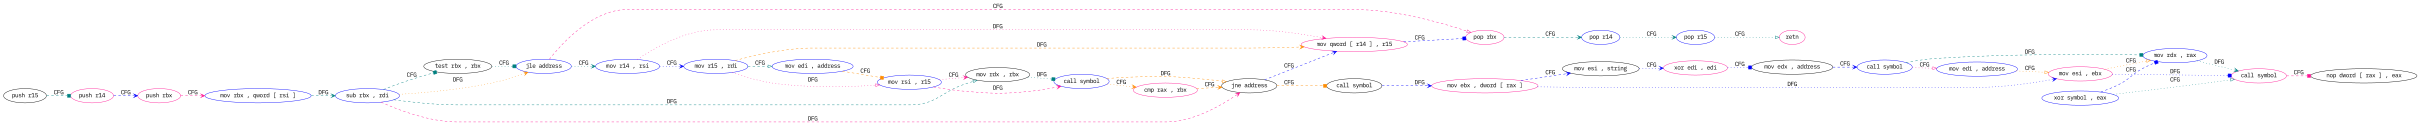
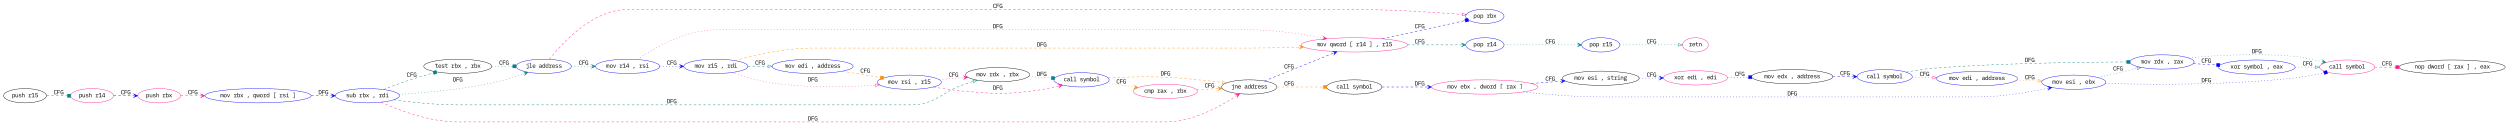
(1485, 37) -> (1485, 16)
(1541, 37) -> (1435, 45)
(2126, 65) -> (2118, 73)
(2080, 74) -> (2074, 82)
(2128, 79) -> (2205, 64)
(462, 88) -> (462, 88)
(321, 96) -> (321, 96)
